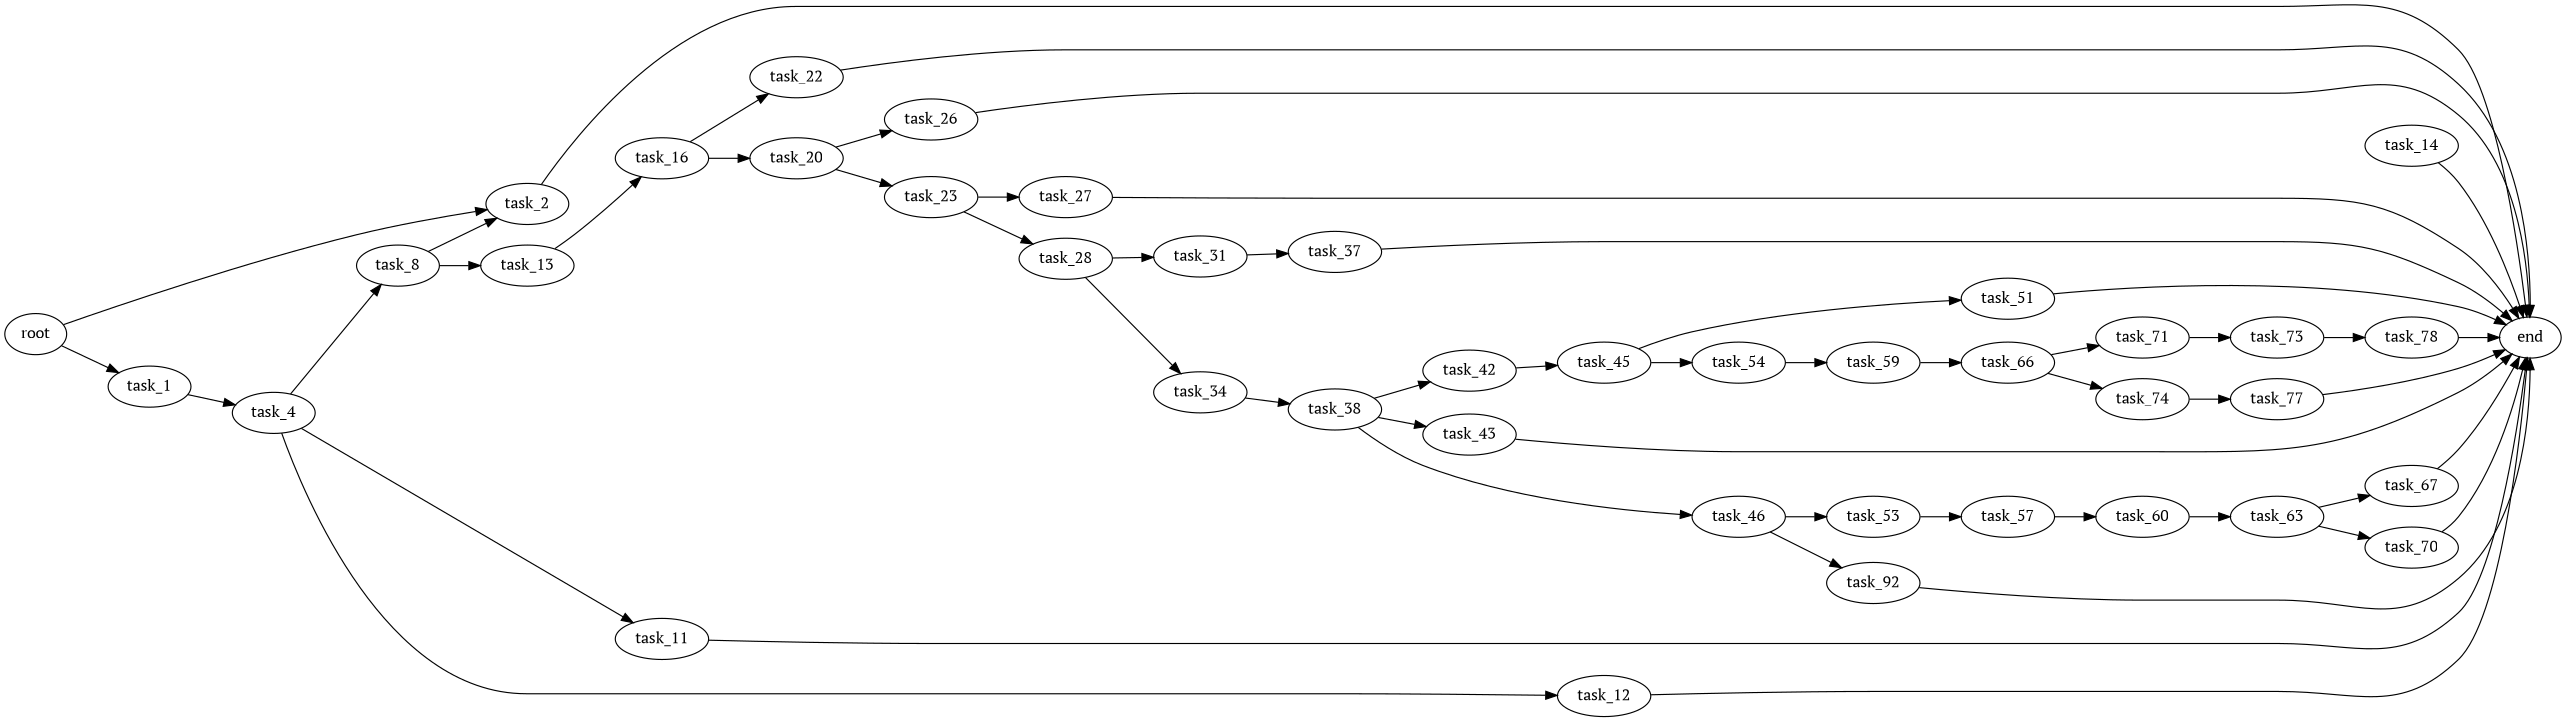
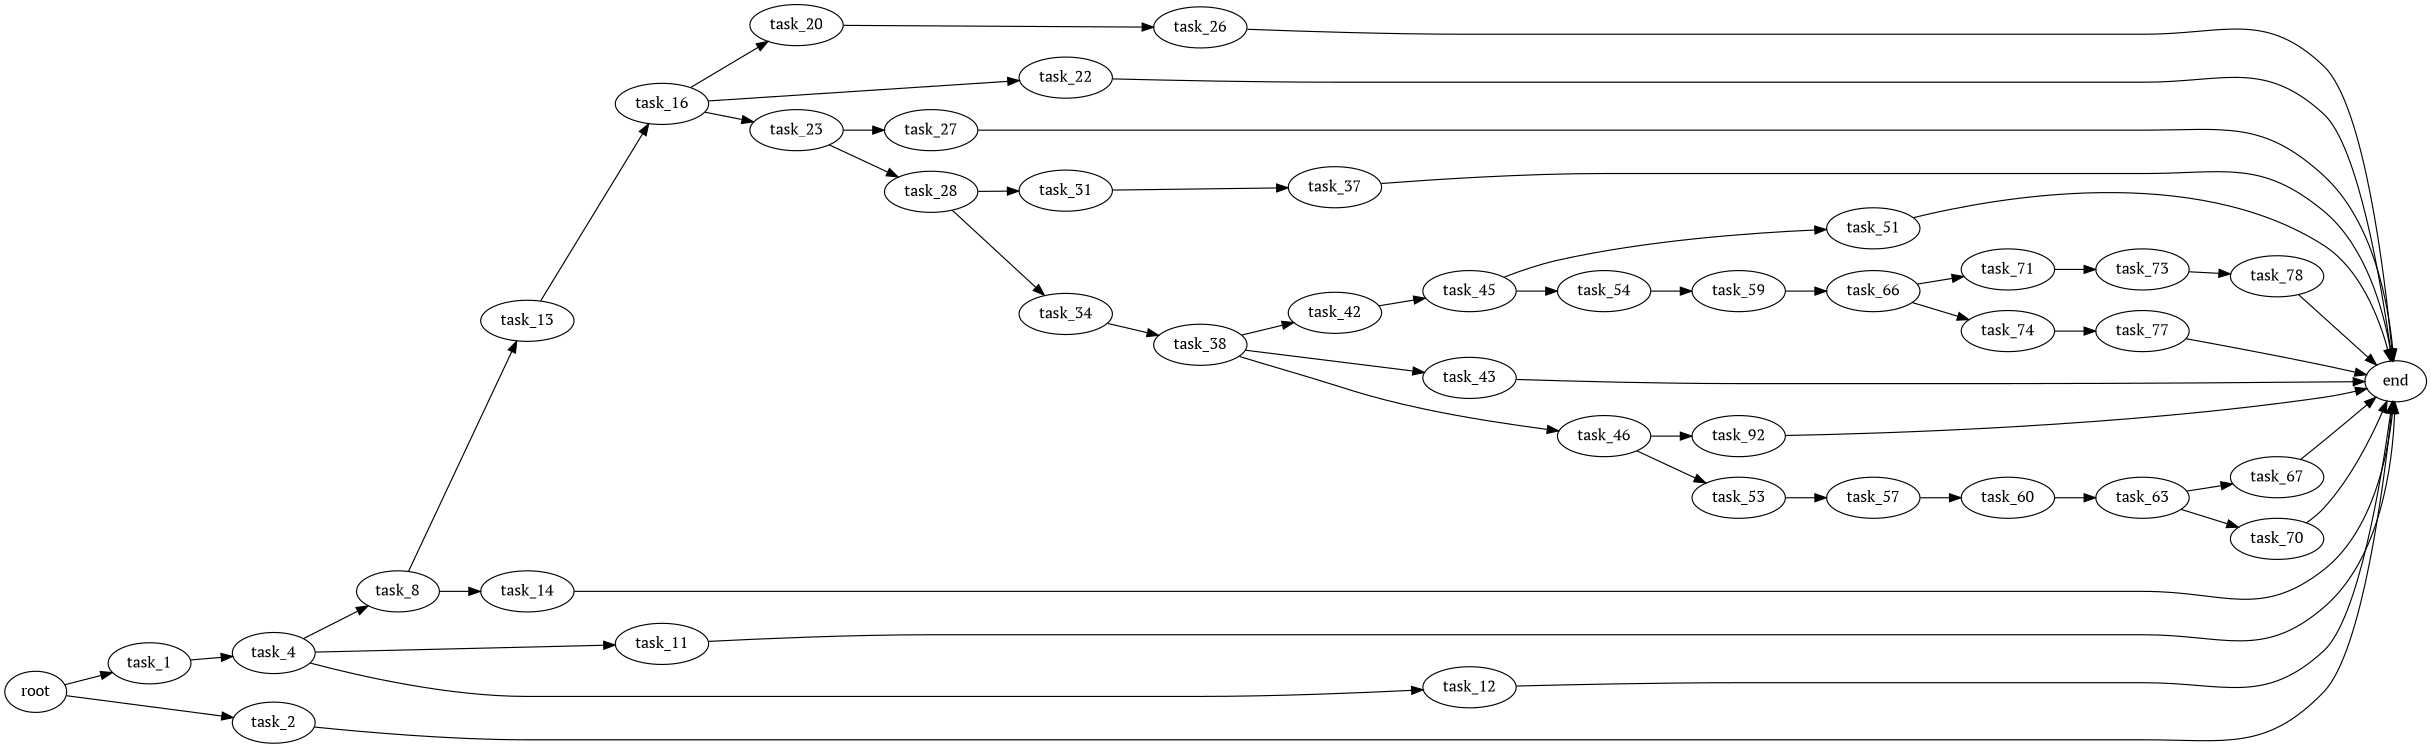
(858, 176) -> (723, 116)
(457, 237) -> (454, 591)
